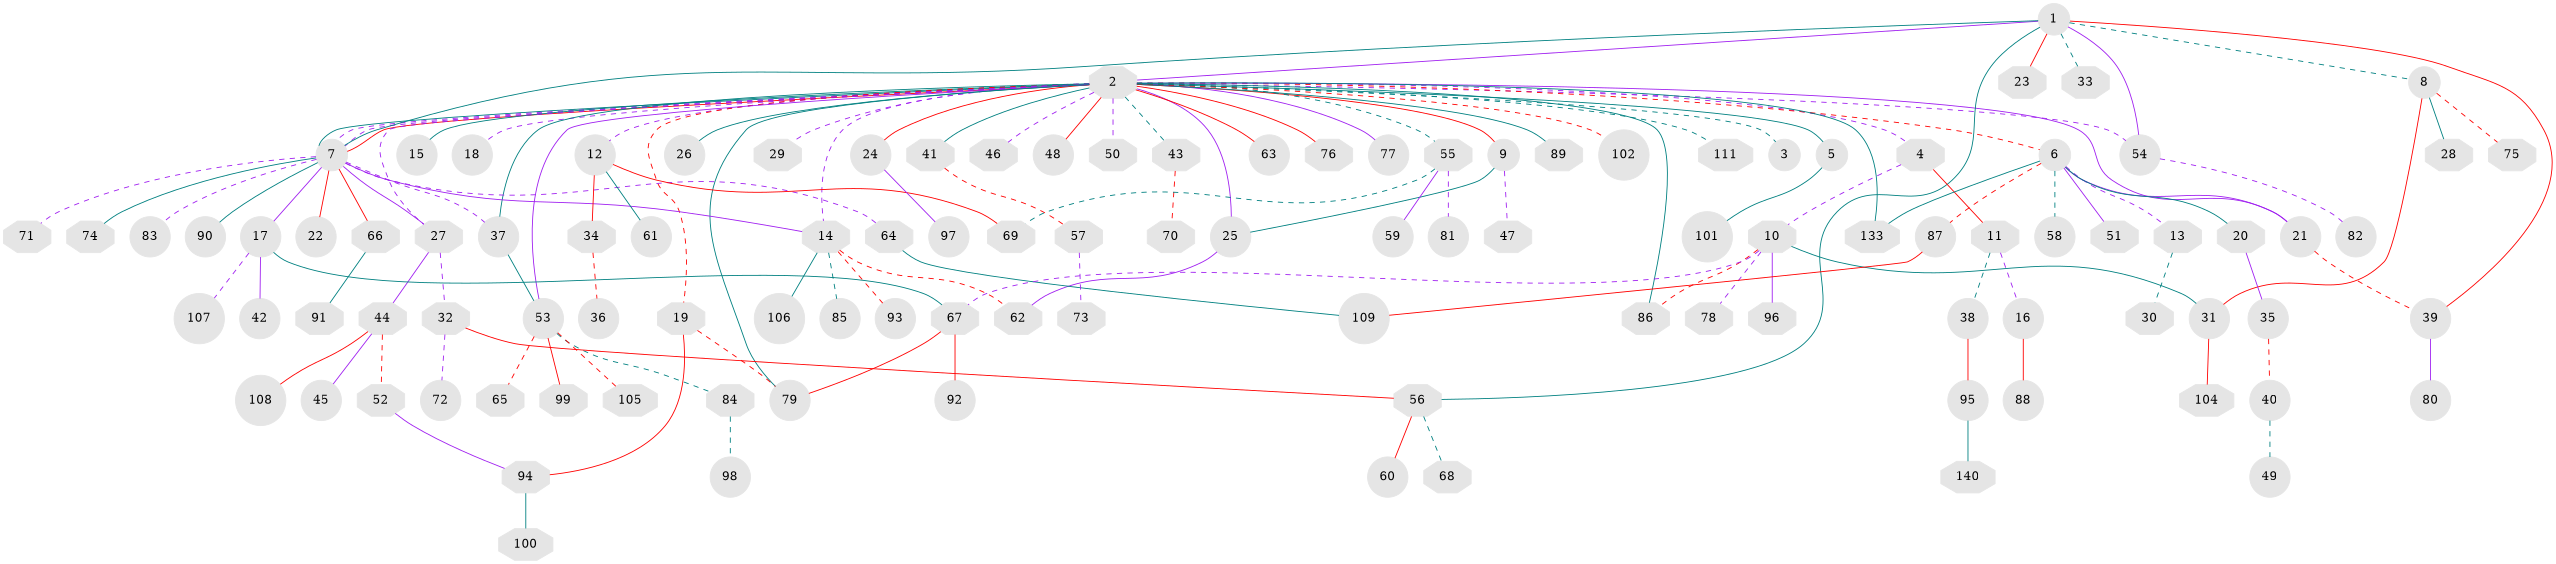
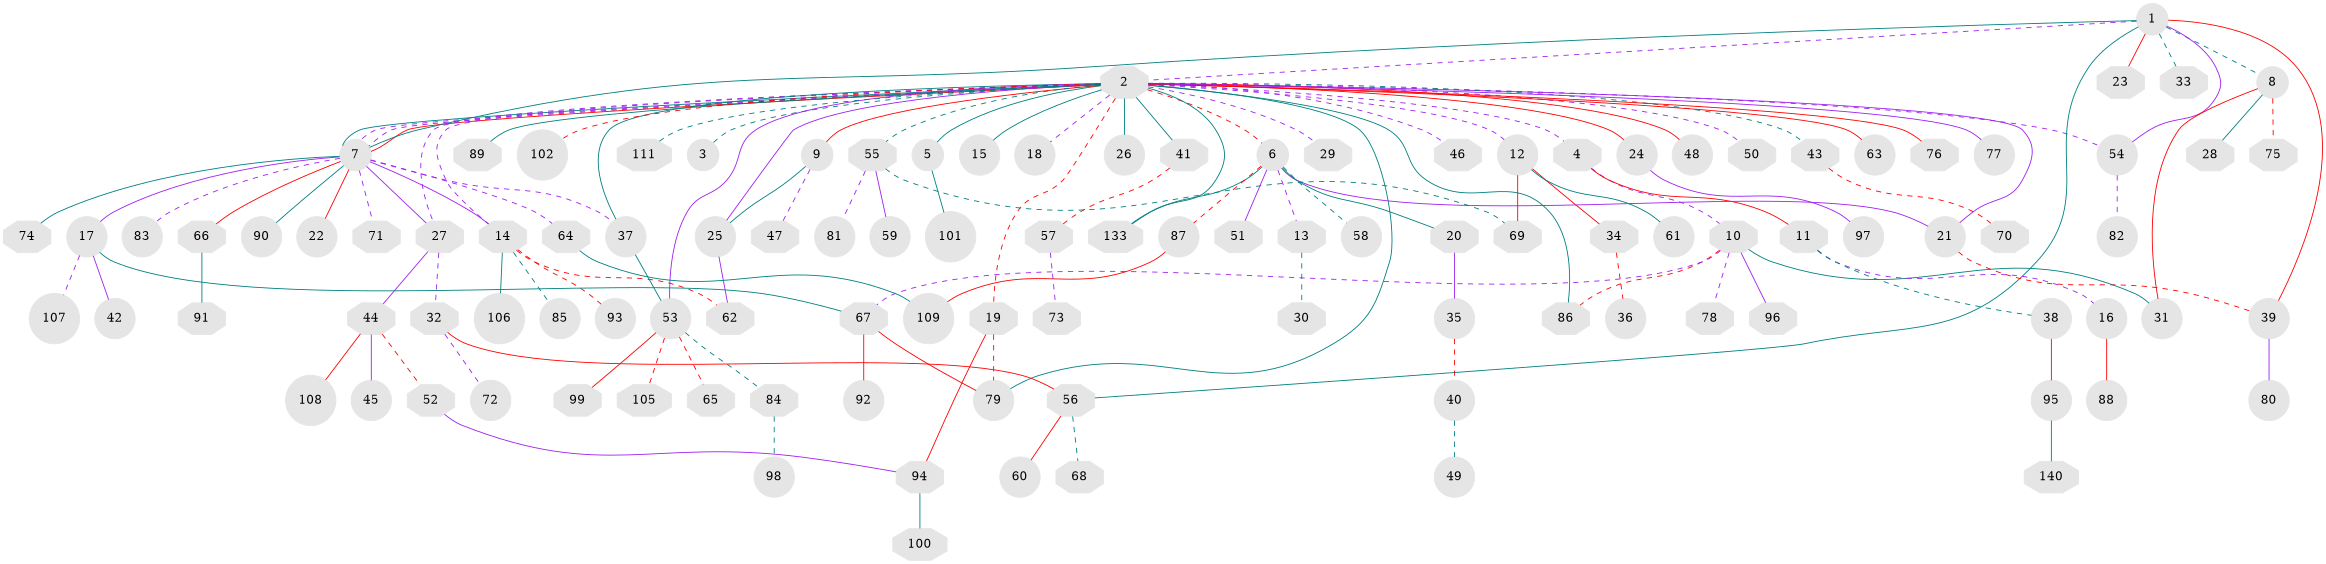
(1588, 51) -> (1642, 51)
(2207, 400) -> none
